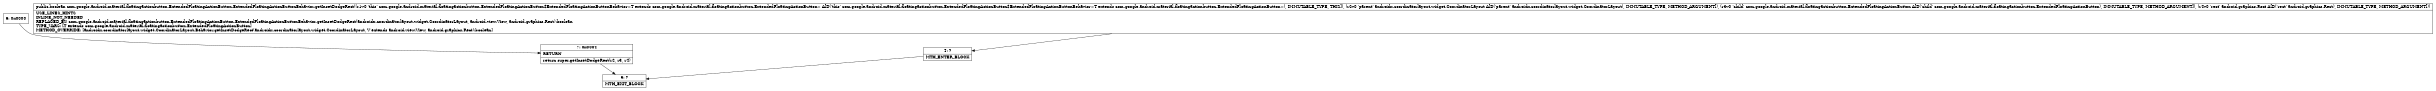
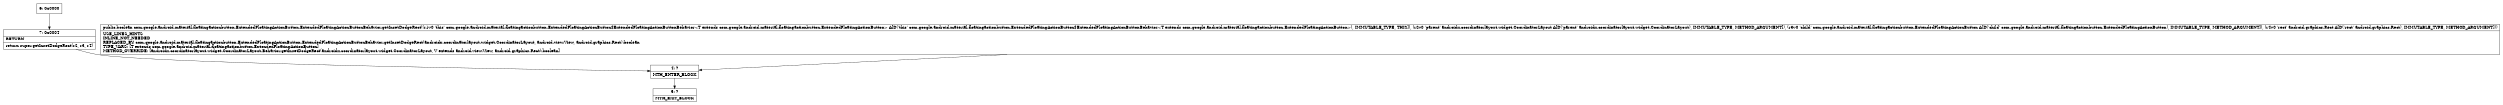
(607, 68) -> (361, 66)
